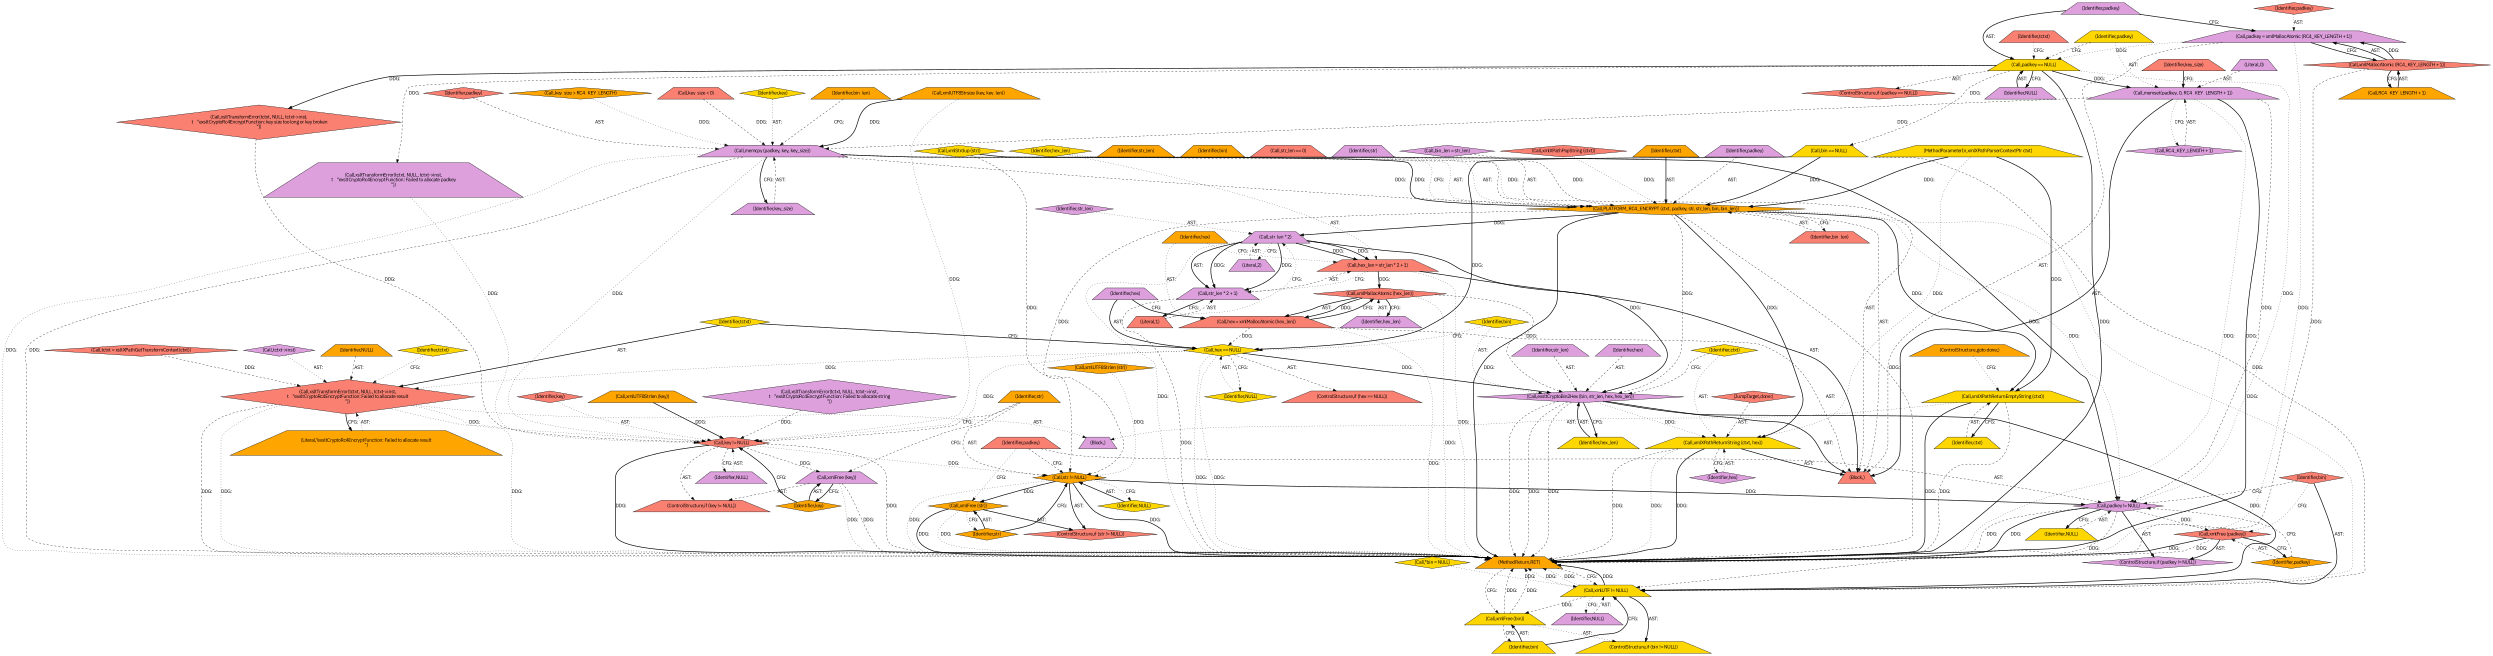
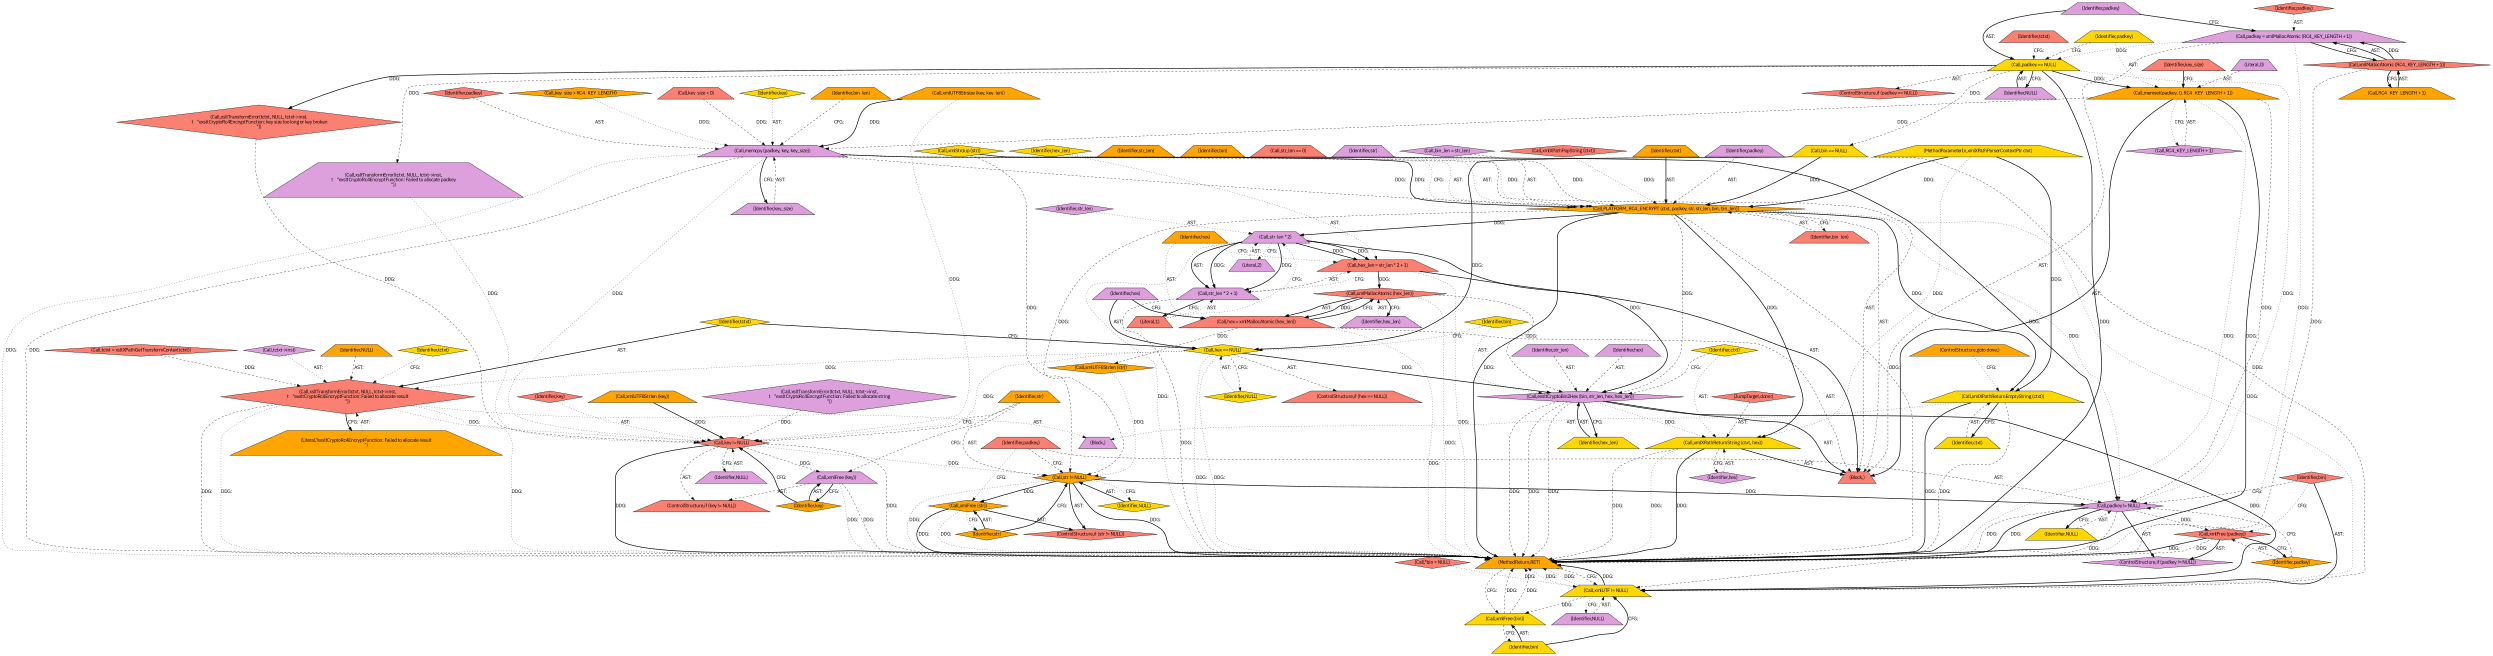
(2183, 93) -> (2183, 93)
(1195, 312) -> (1195, 312)
(1240, 336) -> (1181, 344)
(1432, 563) -> (1432, 563)
(1644, 647) -> none
